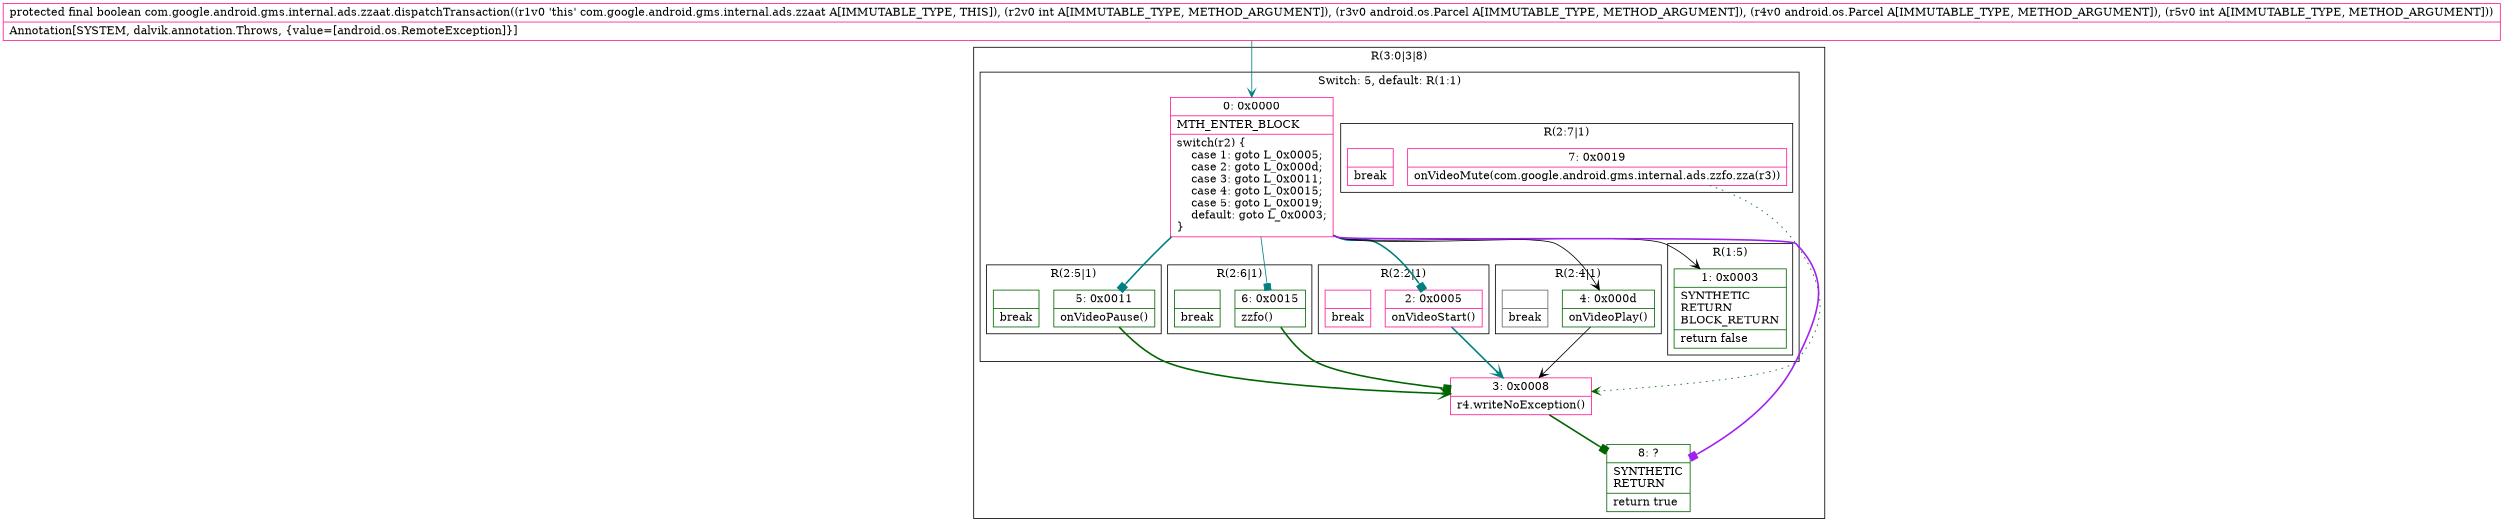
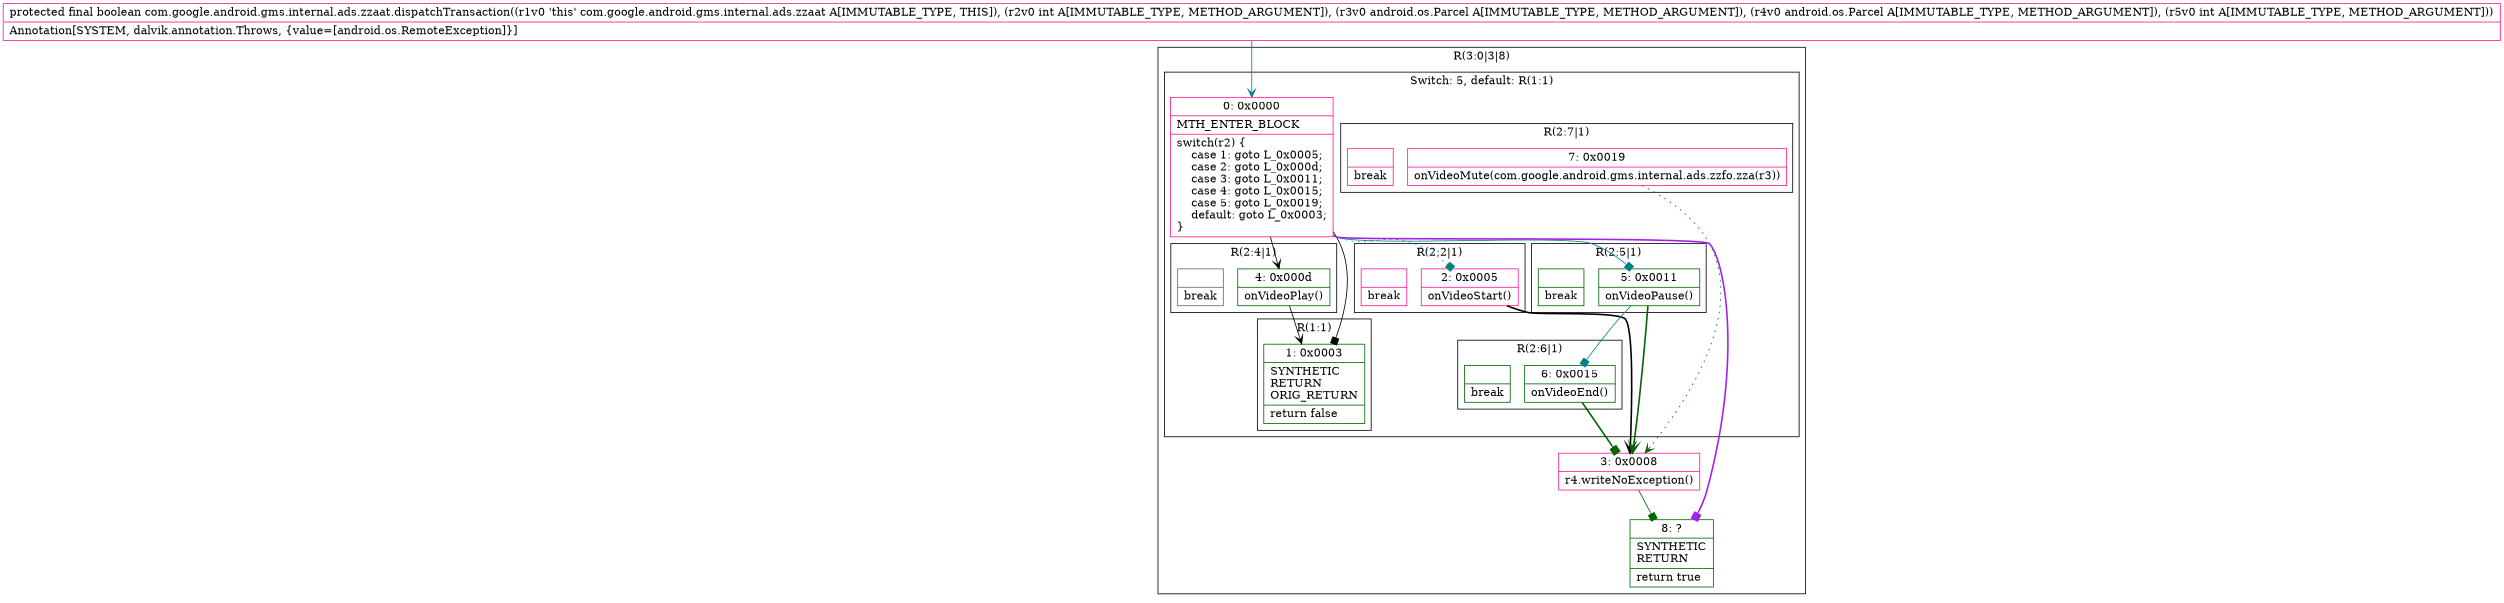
(1517, 240) -> (1347, 283)
(1383, 246) -> (1393, 239)
(1730, 253) -> (1314, 328)
(1264, 259) -> (1608, 332)
(1148, 260) -> (1482, 240)
(1257, 317) -> (1570, 393)
(1730, 320) -> (1314, 395)
(1474, 349) -> (1627, 322)
(1568, 349) -> (1295, 324)
(1575, 431) -> (1645, 501)
